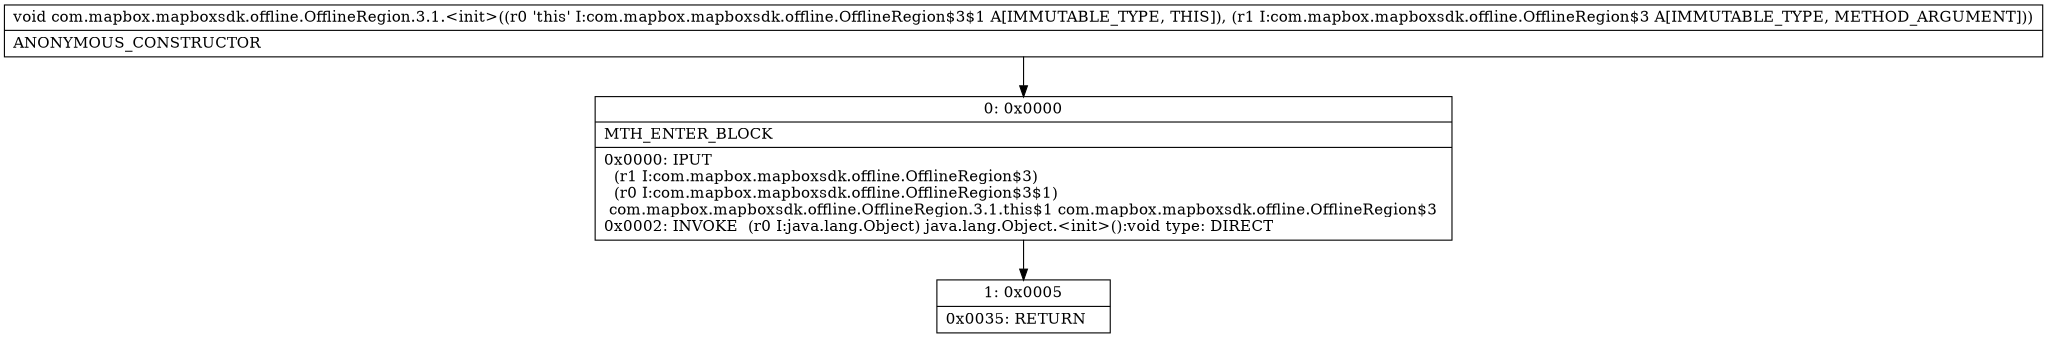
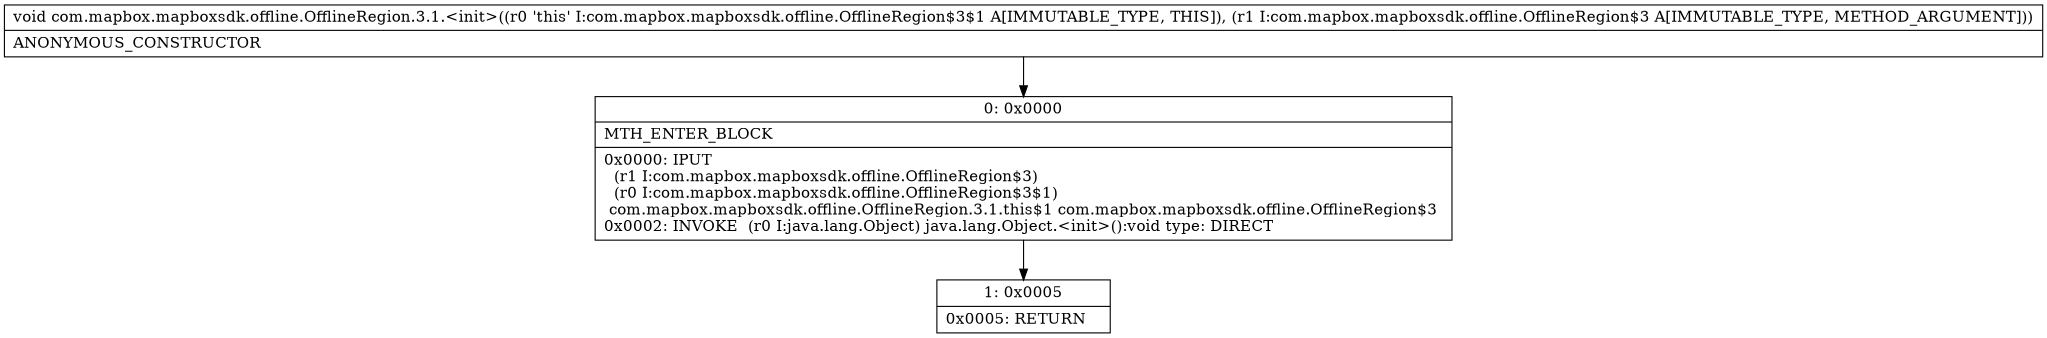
(1024, 319) -> (1024, 319)
